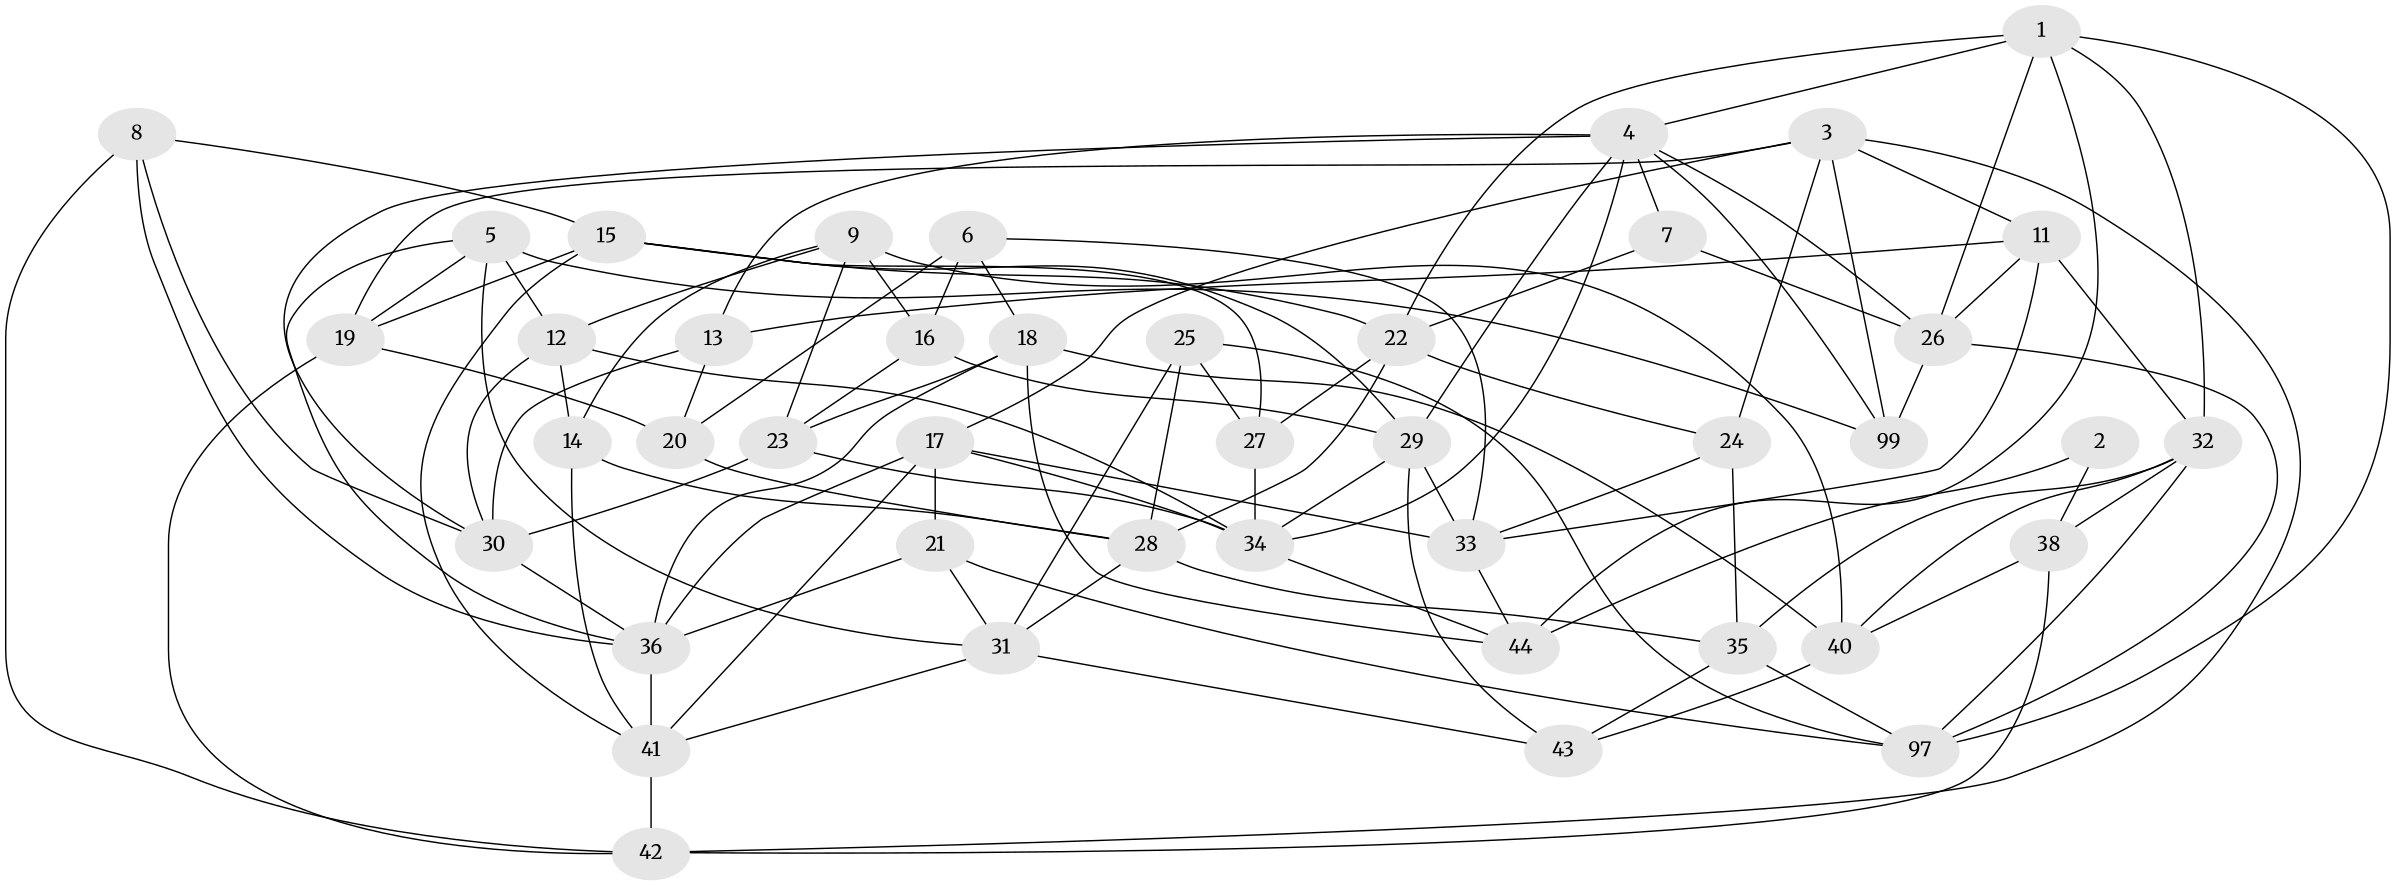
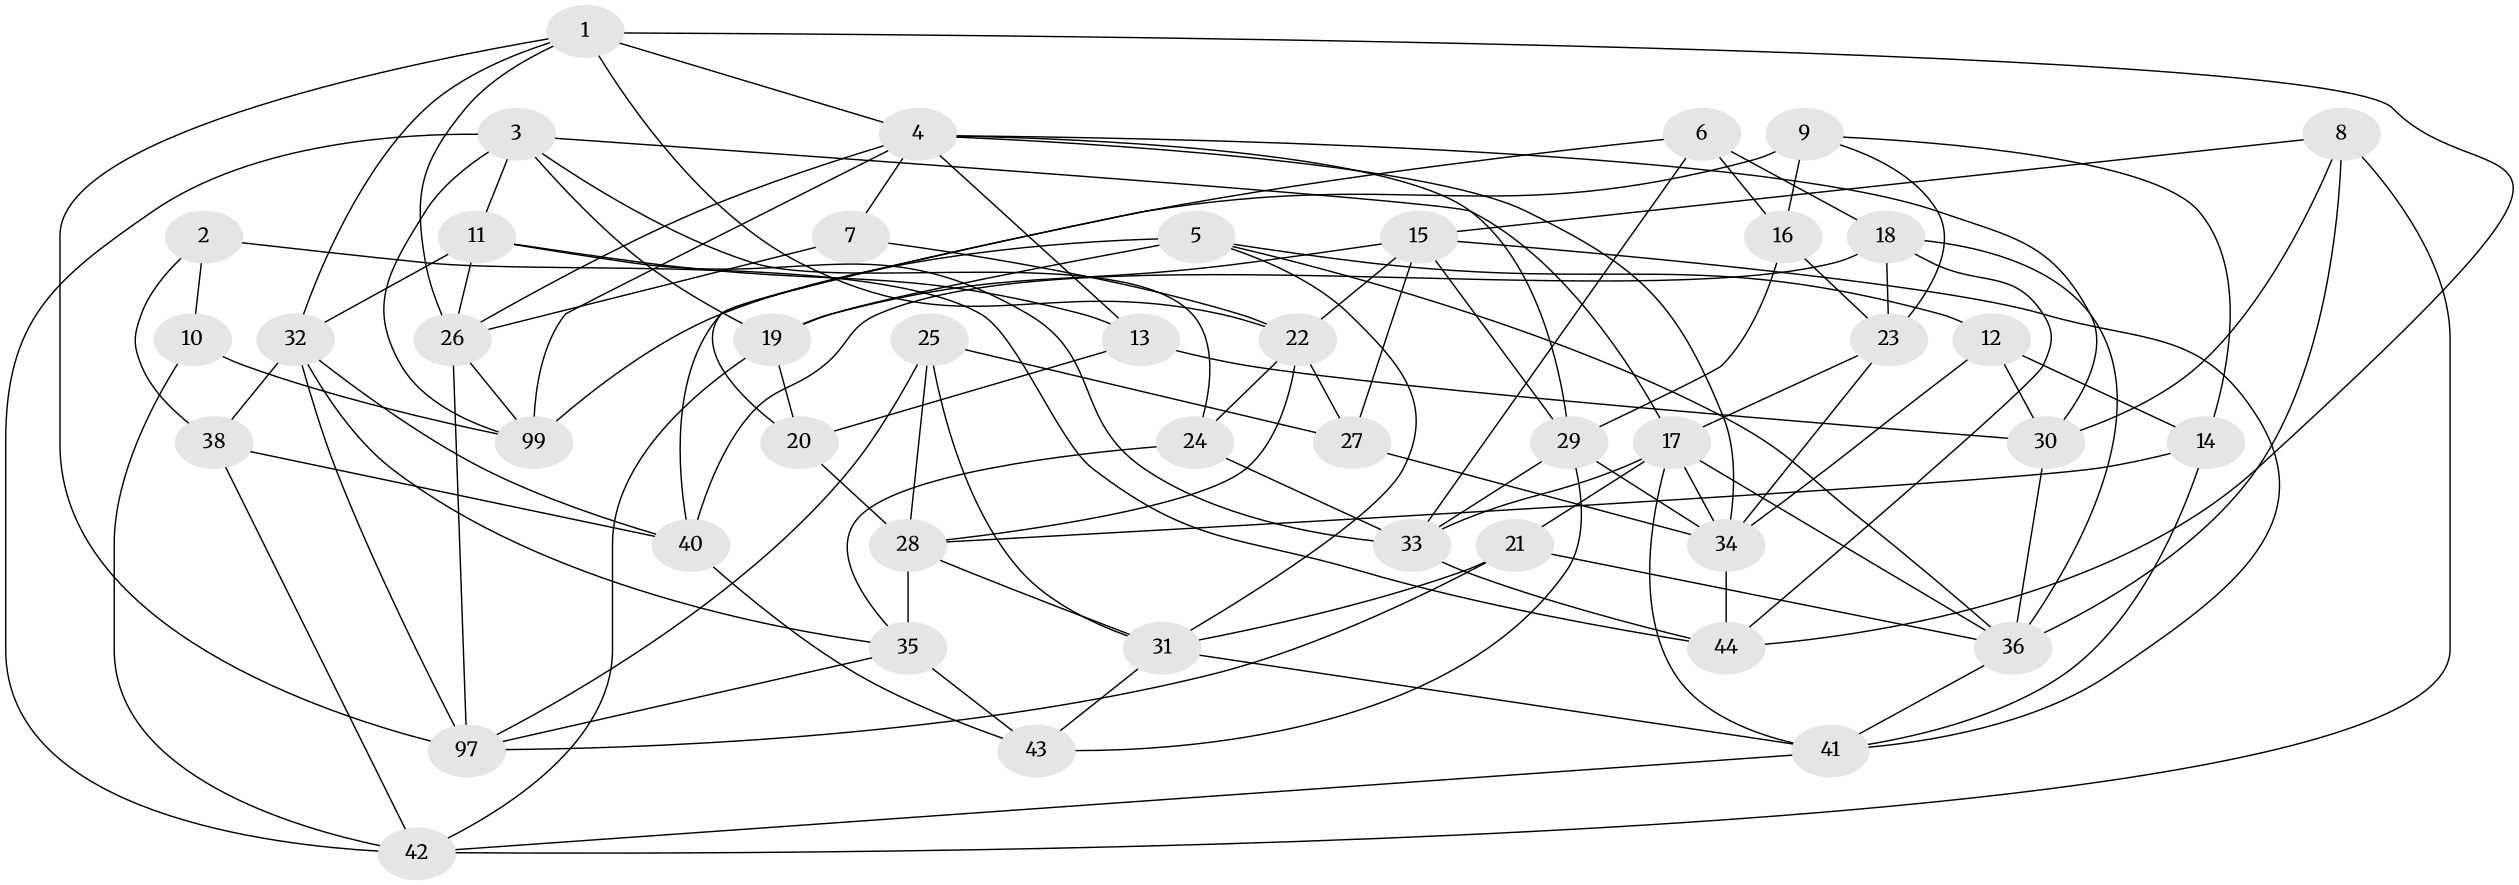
(674, 294) -> none
none -> (193, 340)
(640, 500) -> (1780, 391)
